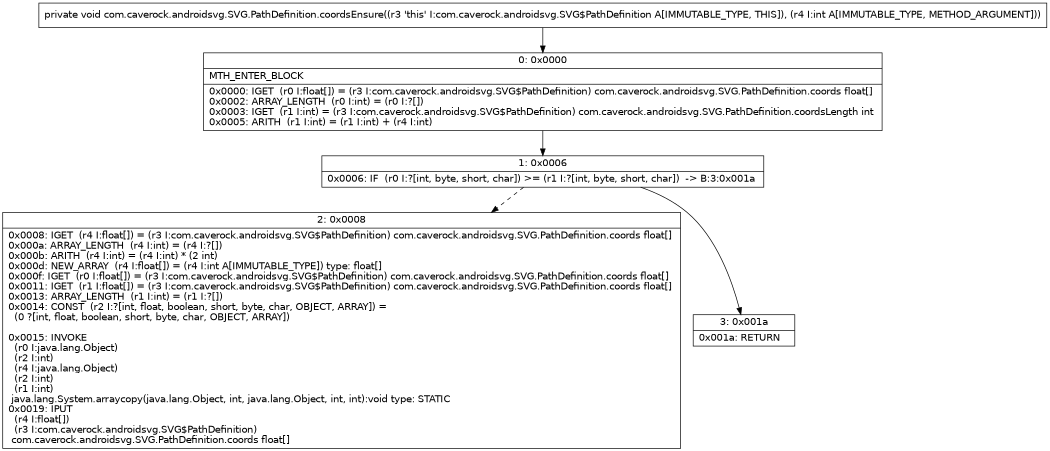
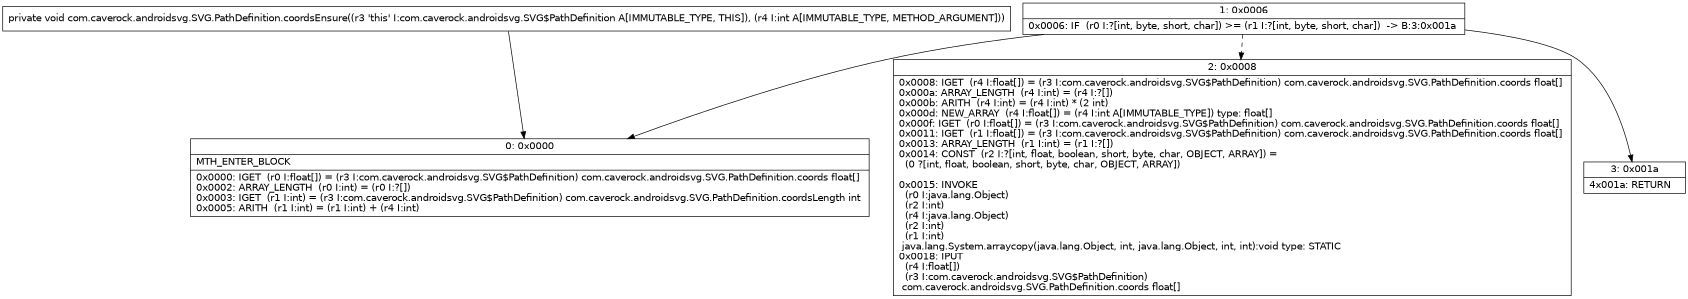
(543, 140) -> (836, 72)
(744, 338) -> (1635, 185)
(43, 410) -> (934, 257)
